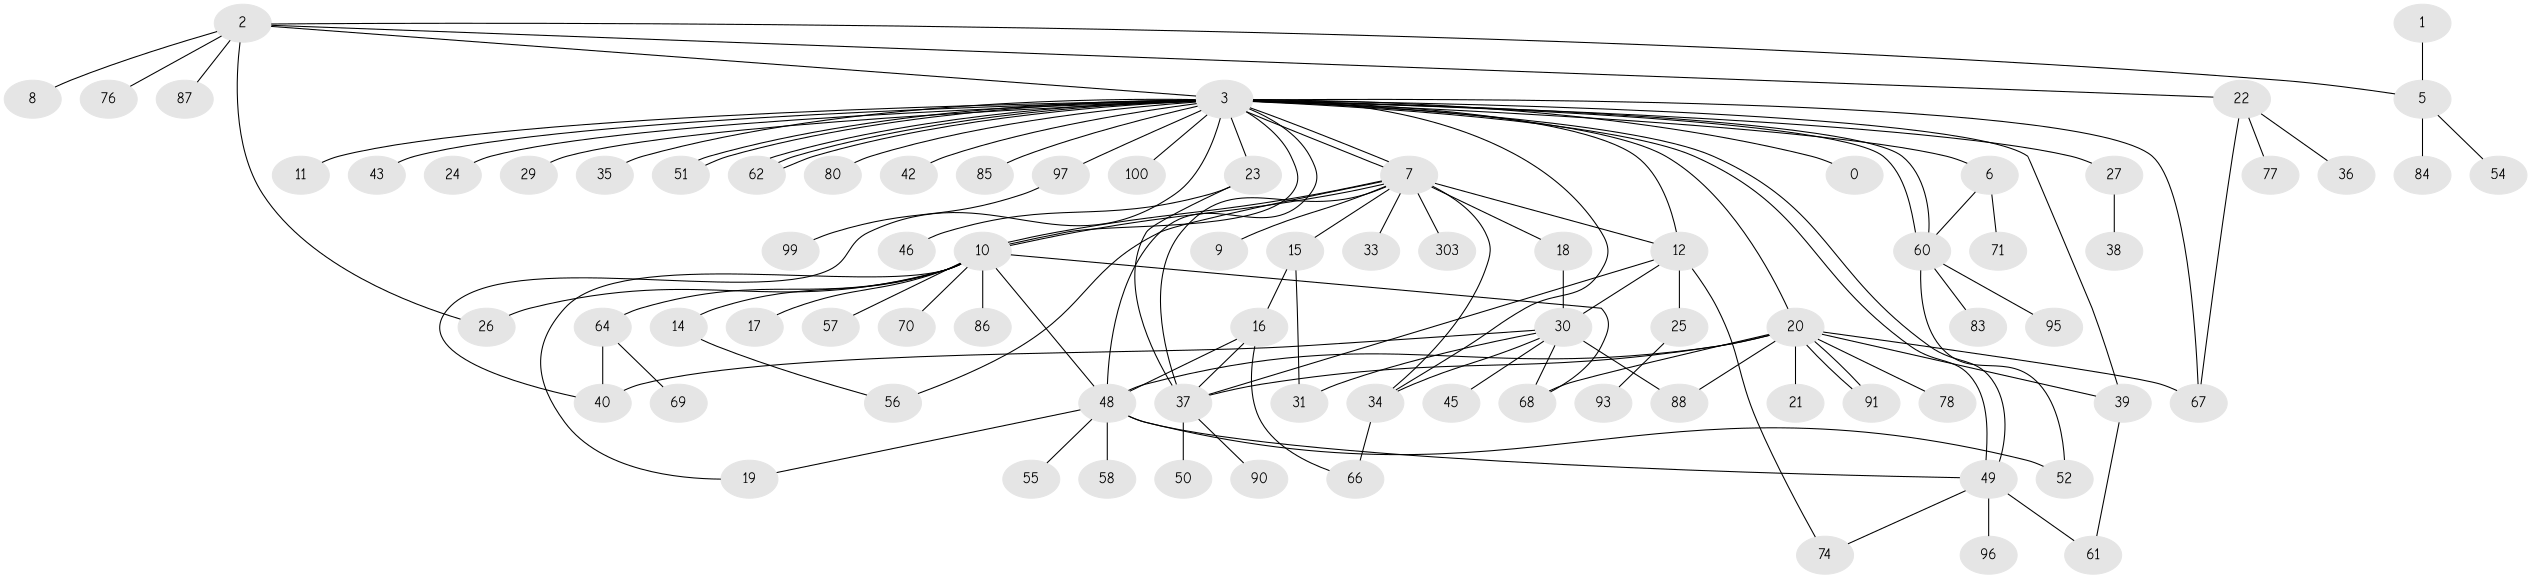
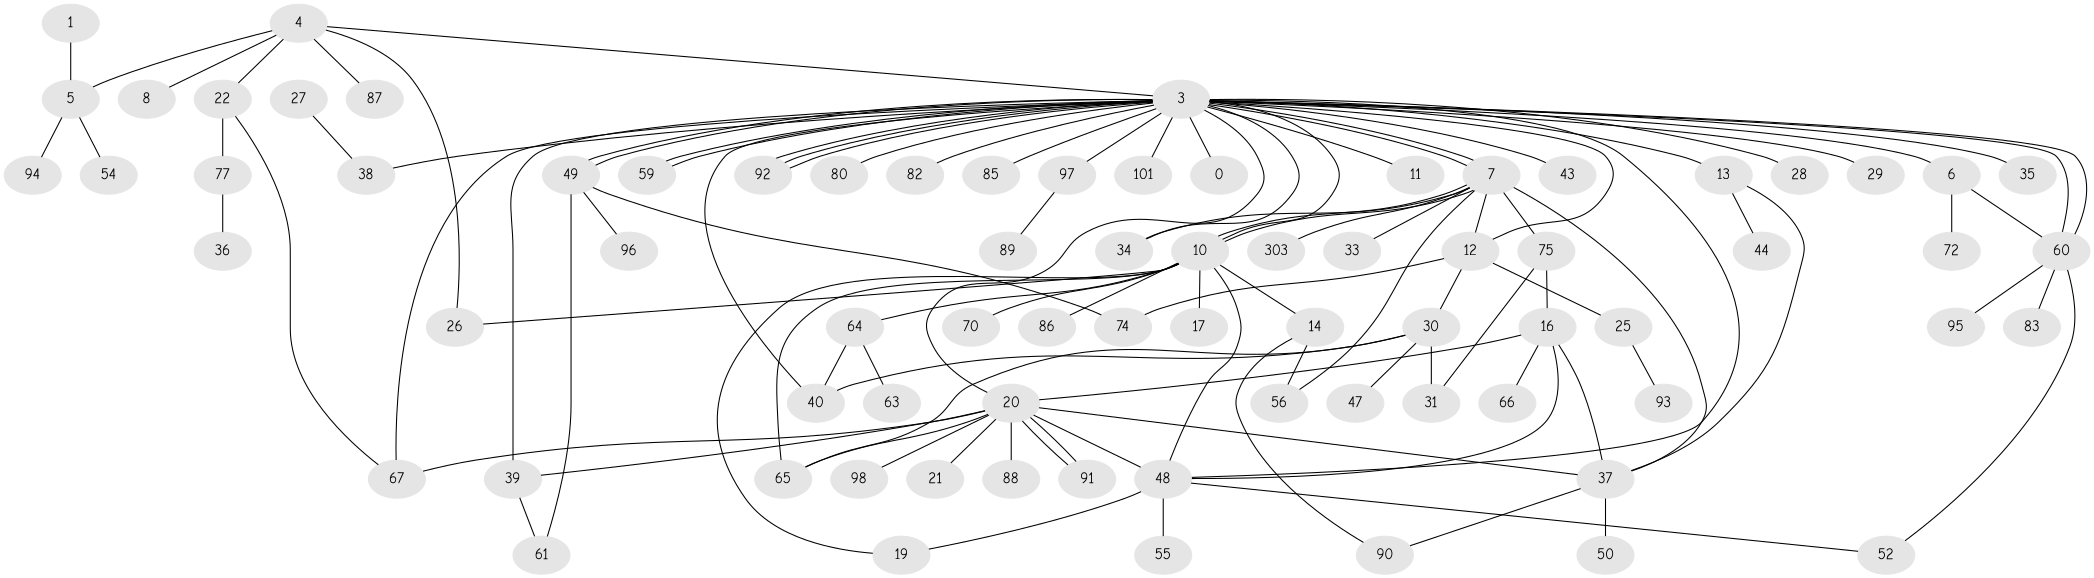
(243, 23) -> (299, 23)
(109, 99) -> none
(1674, 117) -> (772, 124)
(2294, 137) -> (223, 213)
(453, 175) -> (1800, 175)
(681, 175) -> (647, 175)
(757, 175) -> (763, 175)
(909, 175) -> (915, 175)
(1137, 175) -> (1143, 175)
(1253, 175) -> (1724, 175)
(2422, 175) -> (33, 175)
(791, 251) -> (1008, 251)
(907, 251) -> (1762, 251)
(1219, 251) -> none
(1295, 251) -> (1546, 251)
(1563, 251) -> none
(1998, 251) -> (1952, 251)
(831, 327) -> none
(1431, 327) -> none
none -> (1281, 374)
(1440, 374) -> none
(1640, 377) -> none
(679, 403) -> (892, 403)
(1451, 403) -> (1355, 403)
(1527, 403) -> (783, 479)
(1948, 403) -> (859, 479)
(1365, 441) -> none
none -> (1258, 450)
(1542, 463) -> none
(1107, 479) -> none
